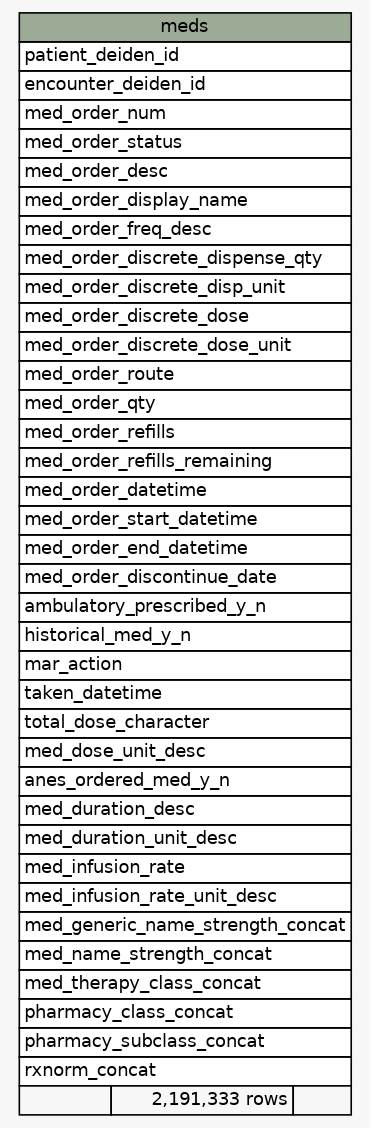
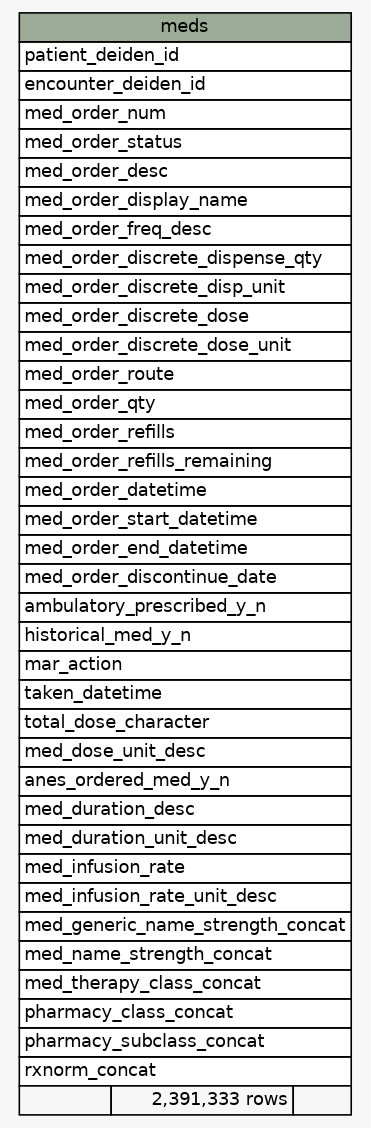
(220, 1100) -> (220, 1100)
